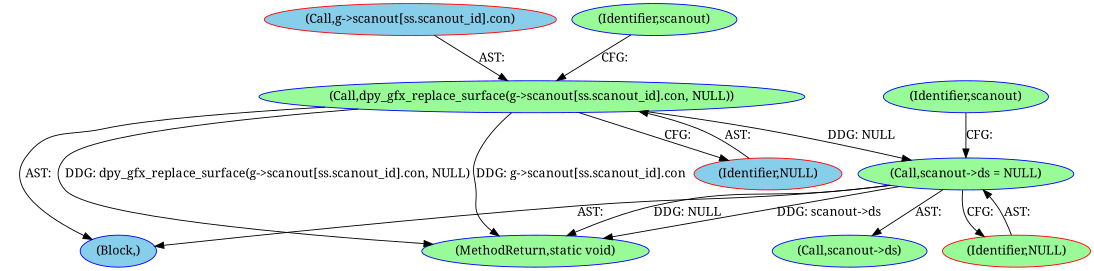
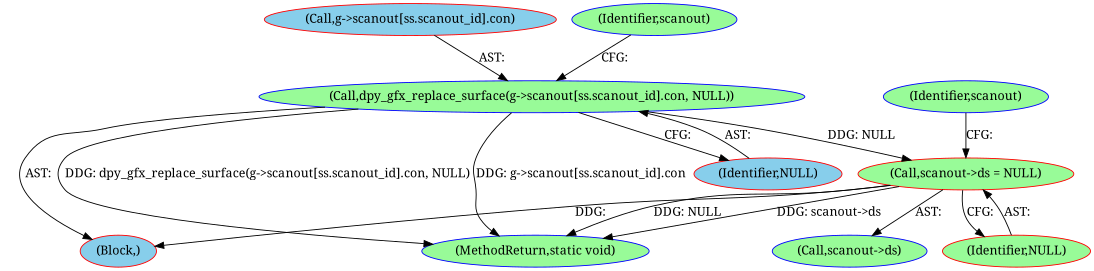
(966, 174) -> (966, 174)
(592, 213) -> (592, 213)
(118, 251) -> (118, 251)
